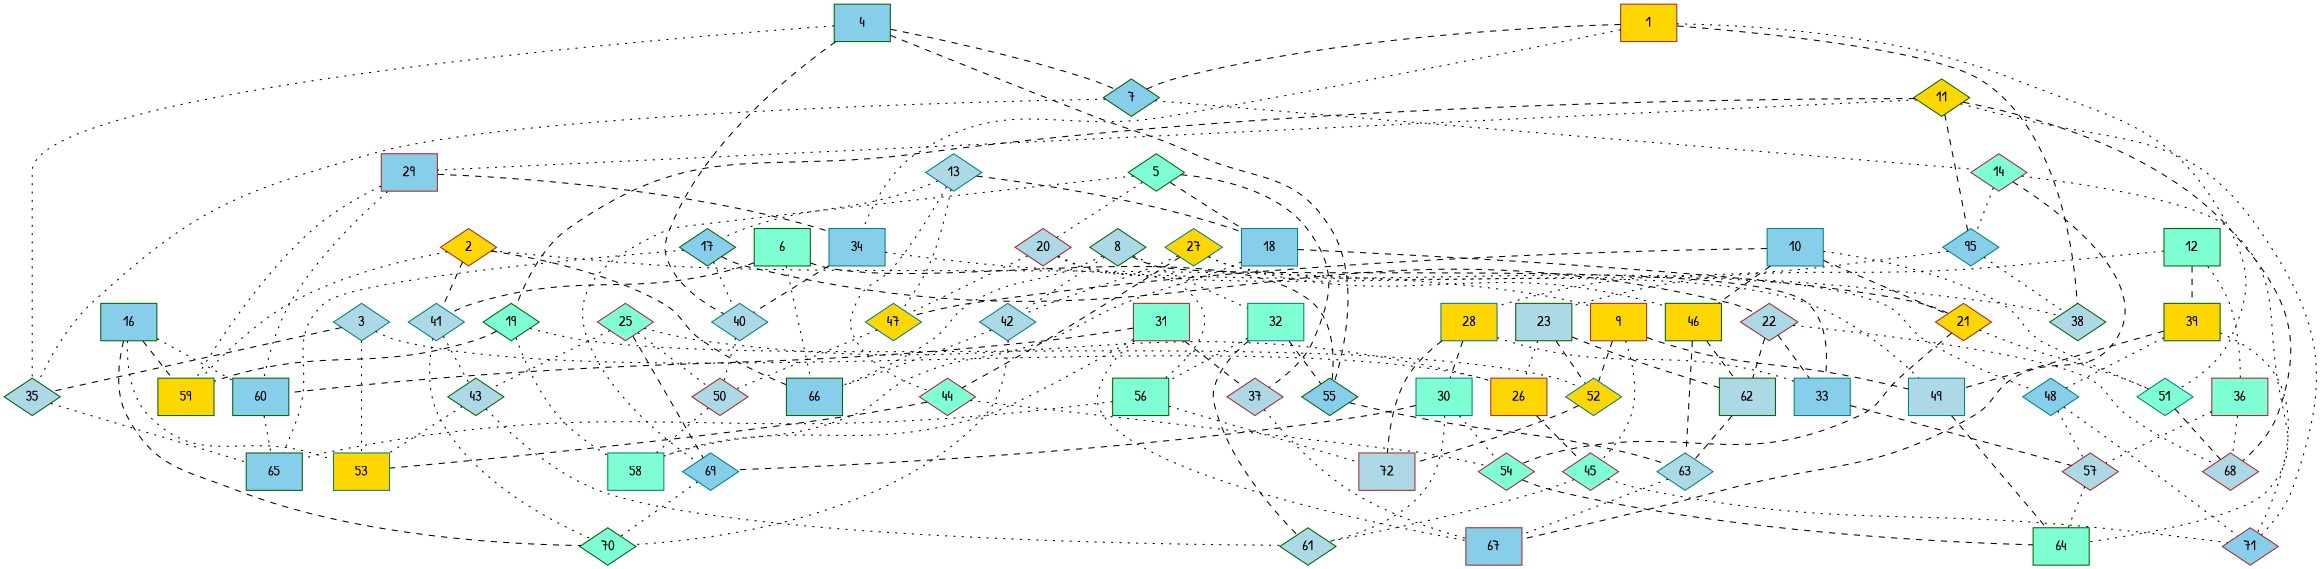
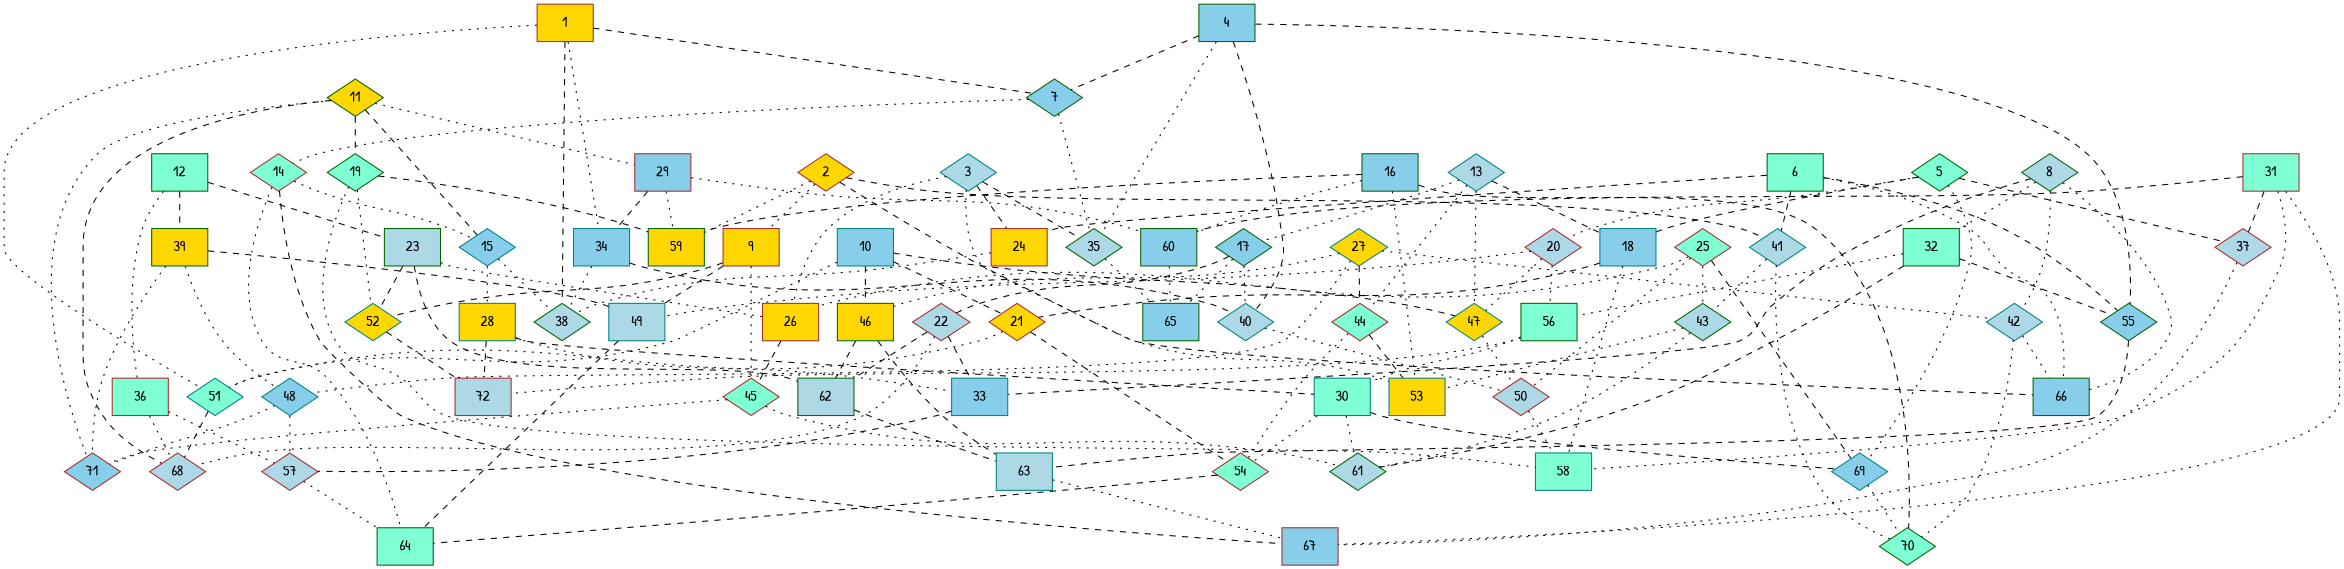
none -> (1019, 247)
(1971, 247) -> (487, 247)
(1867, 272) -> (296, 210)
(1276, 322) -> (1931, 247)
(706, 423) -> (1446, 359)
(1685, 472) -> (1024, 472)
